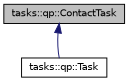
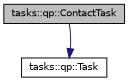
(58, 46) -> (71, 36)
